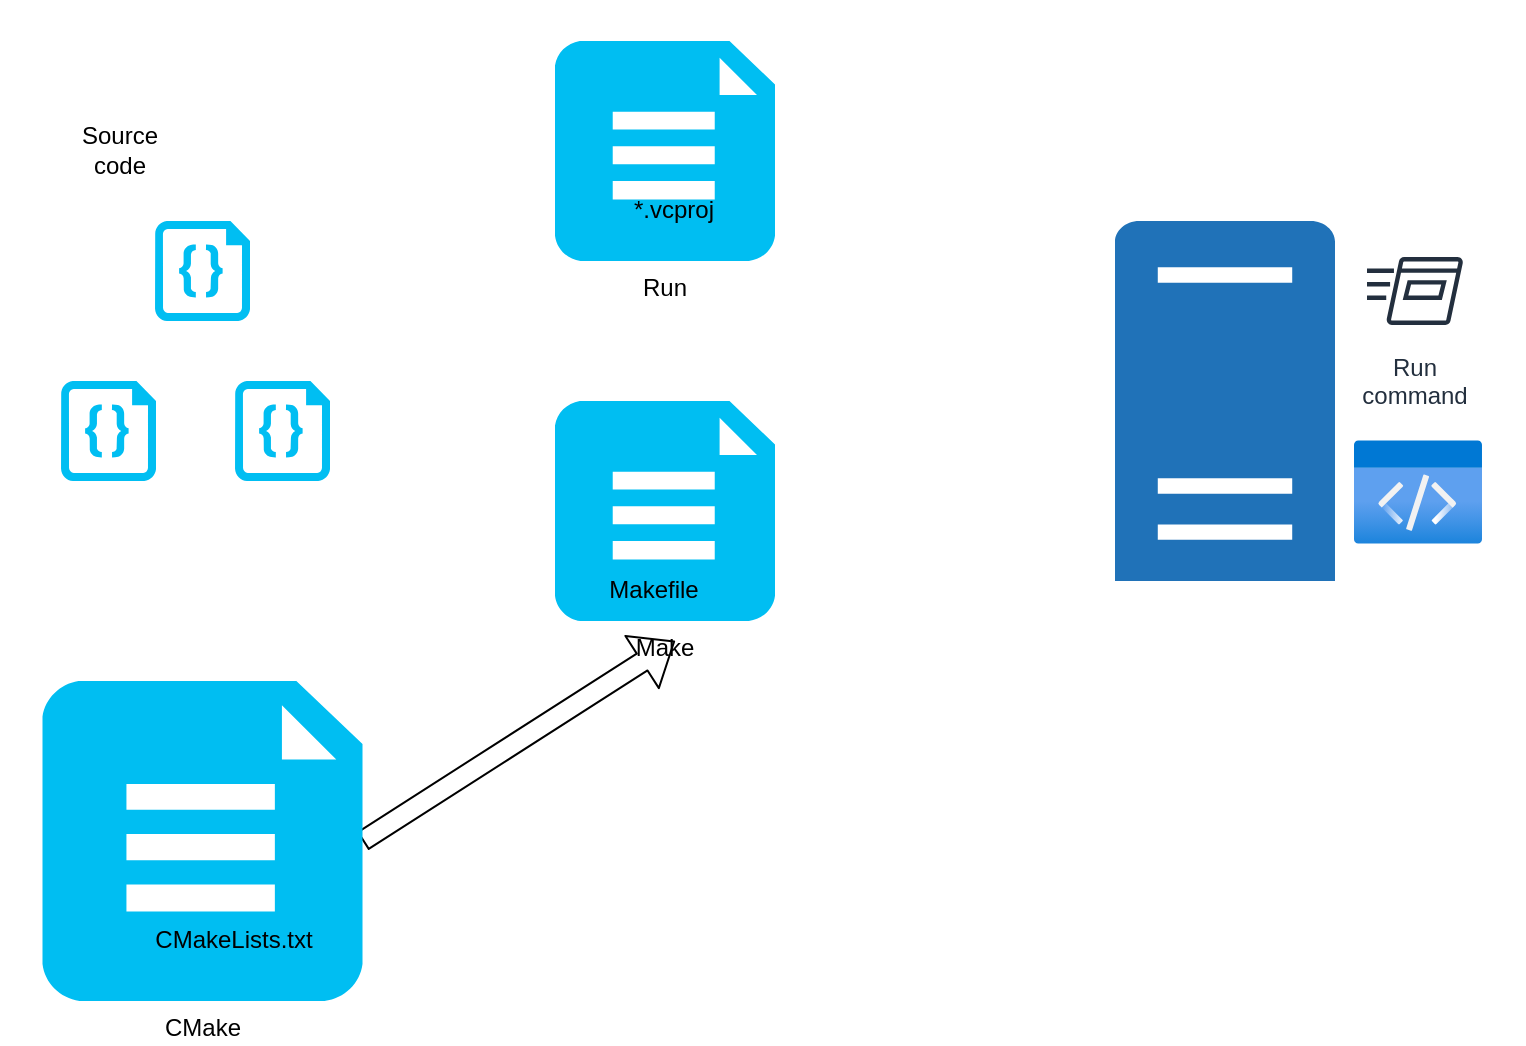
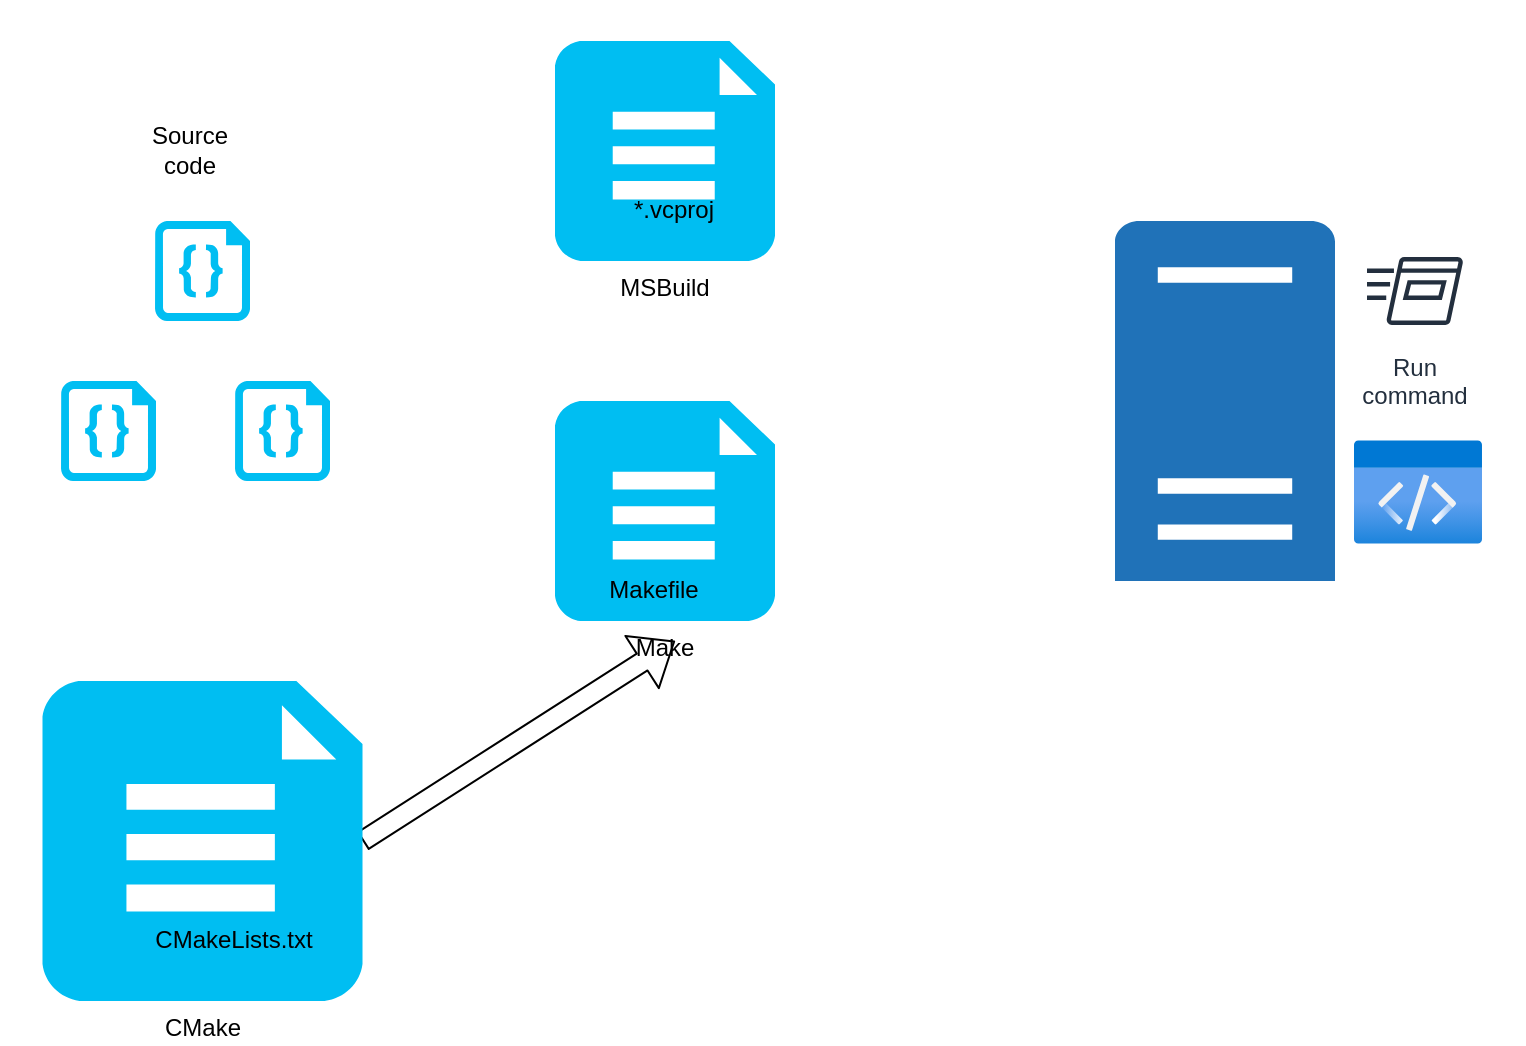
(120, 151) -> (190, 151)
(666, 289) -> (666, 289)
